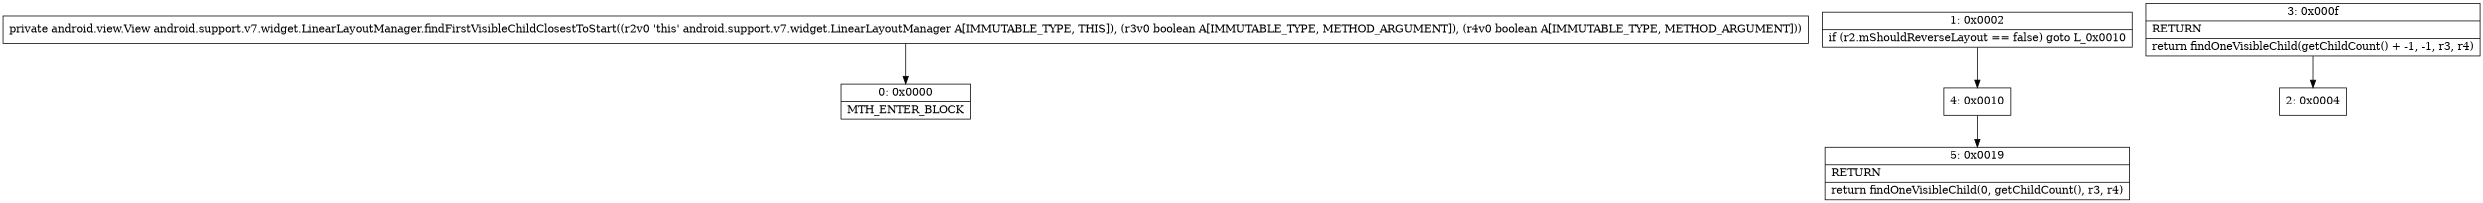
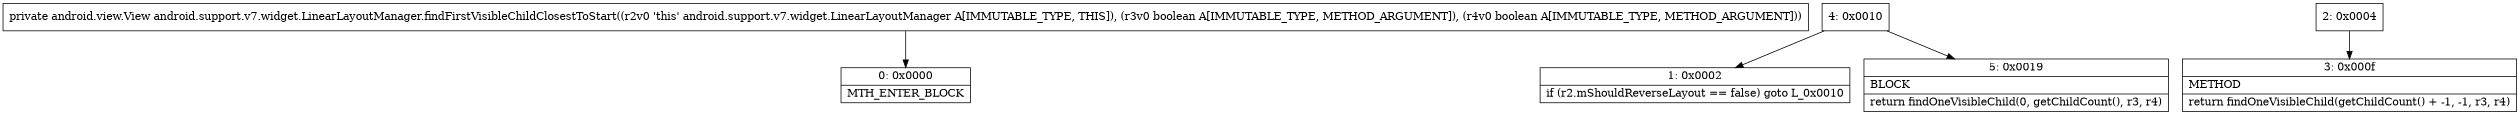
(2177, 29) -> (2215, 85)
(1977, 64) -> (1783, 48)
(2313, 68) -> (2350, 41)
(1856, 173) -> (1890, 85)
